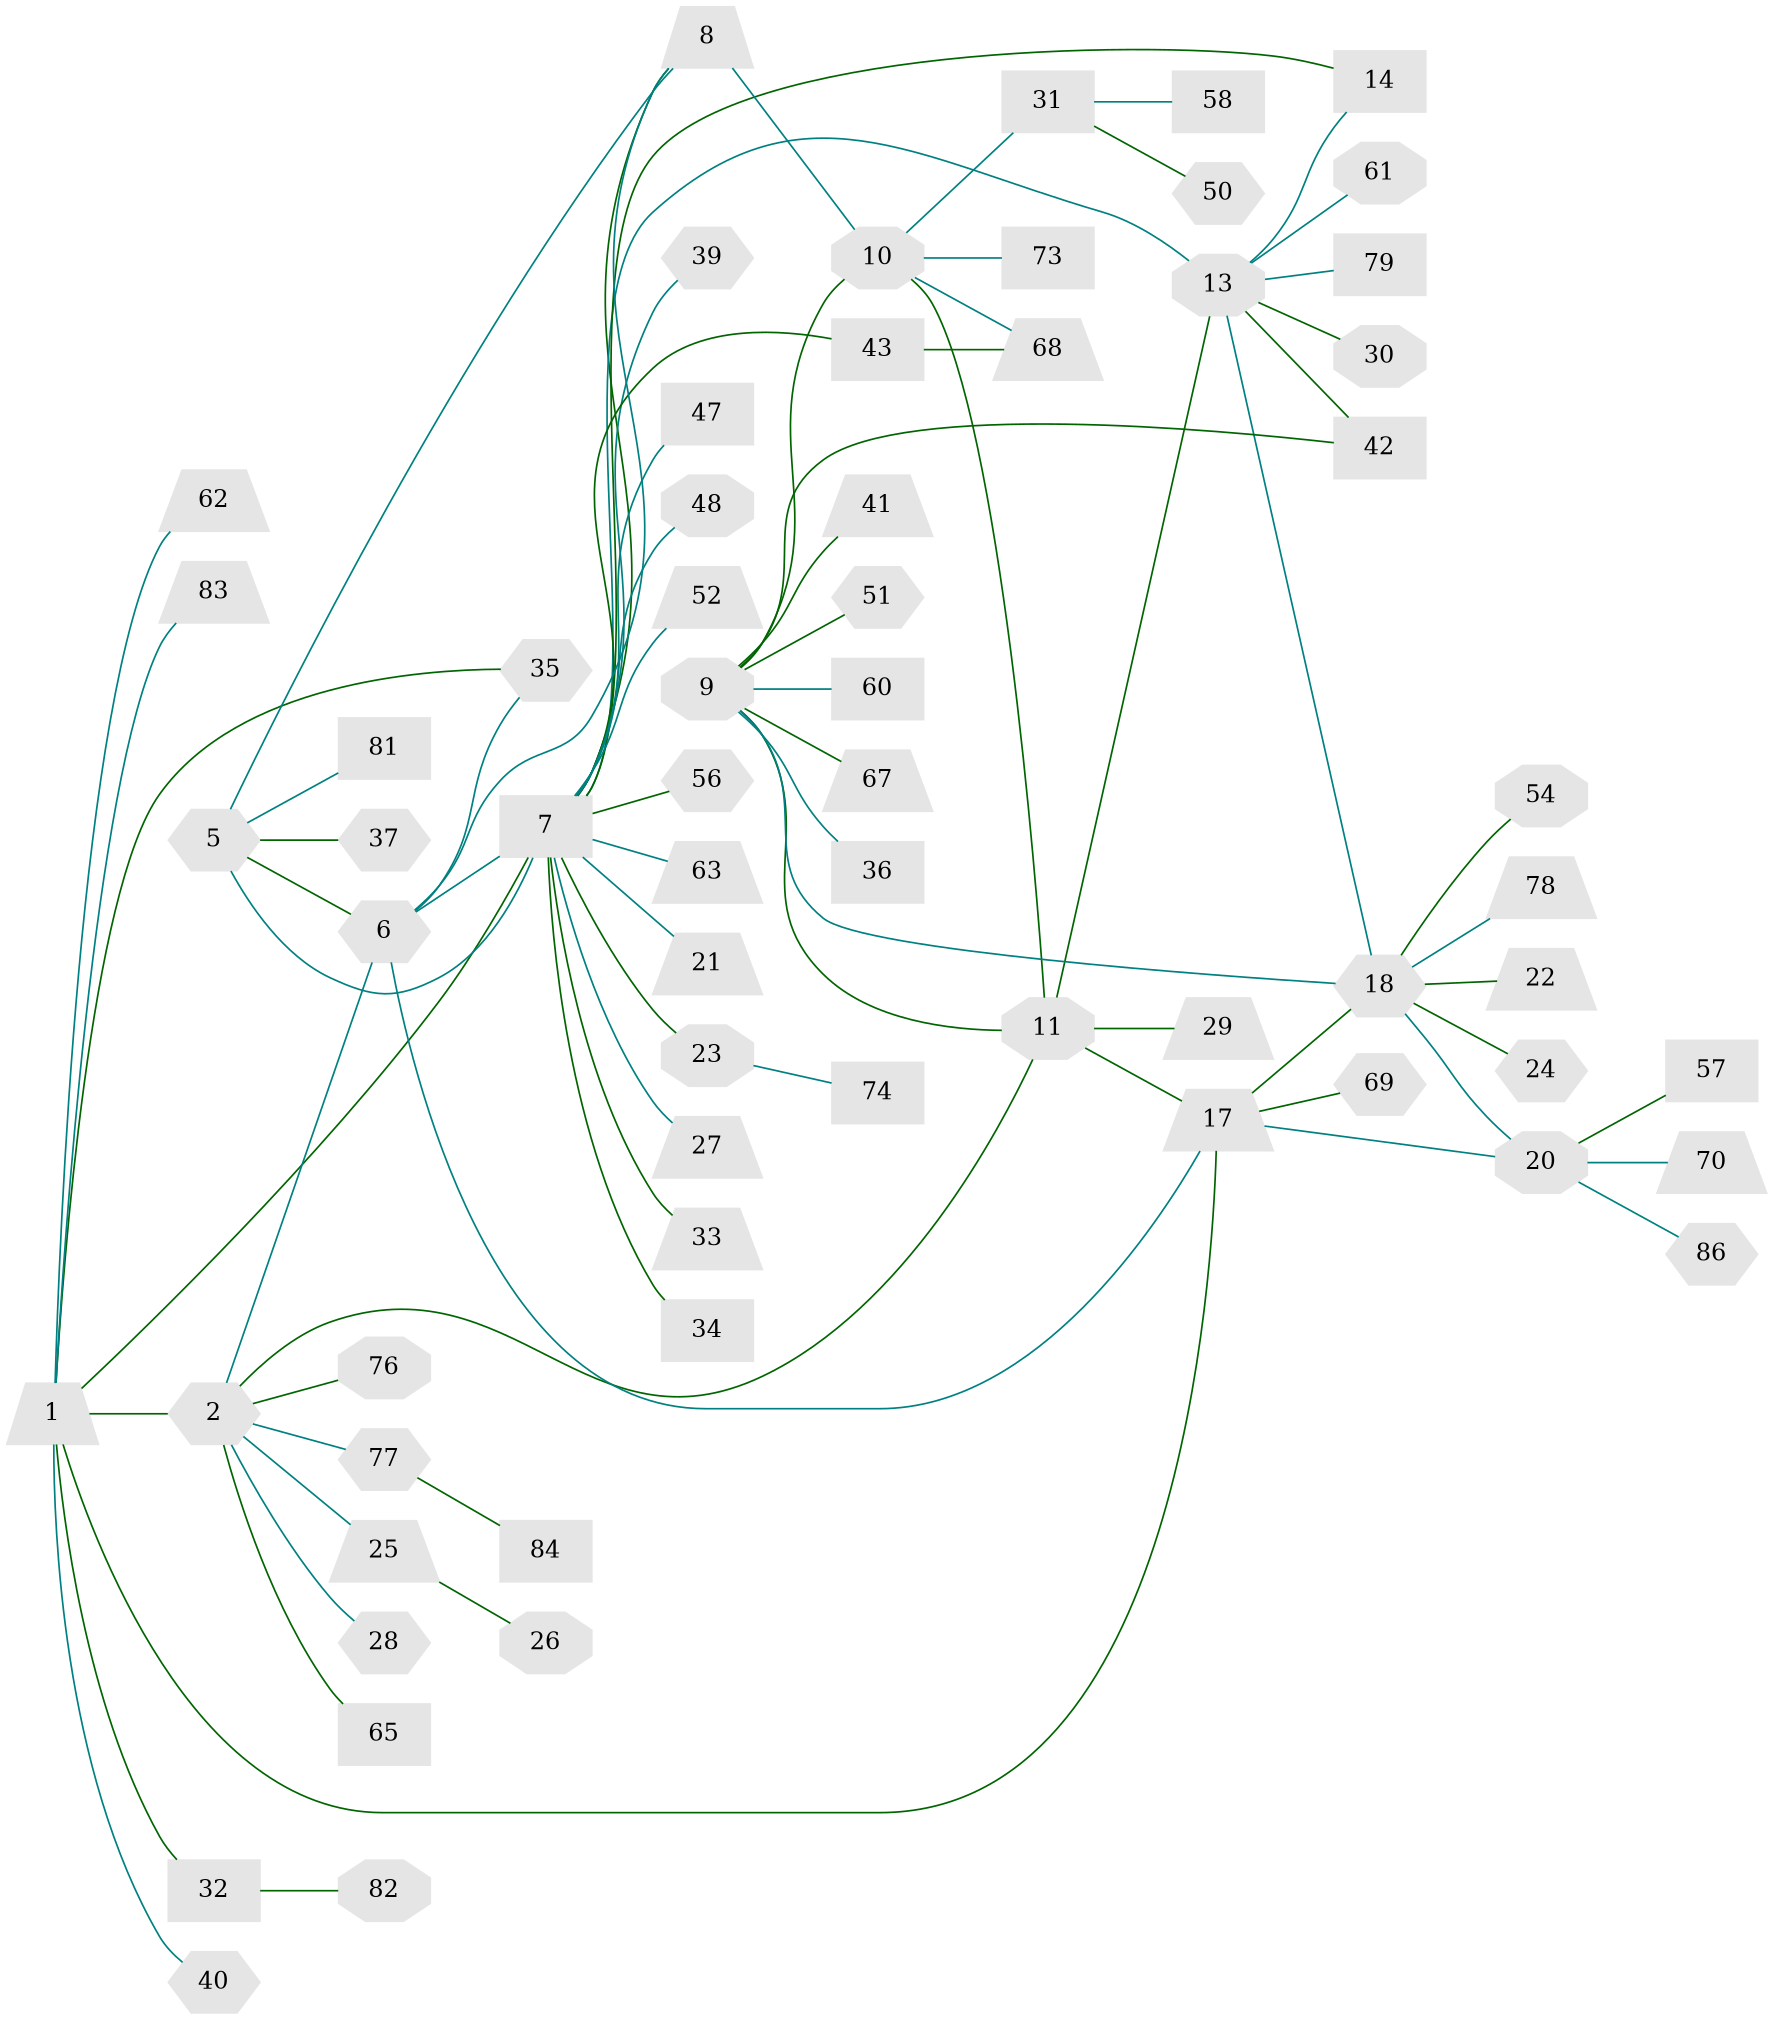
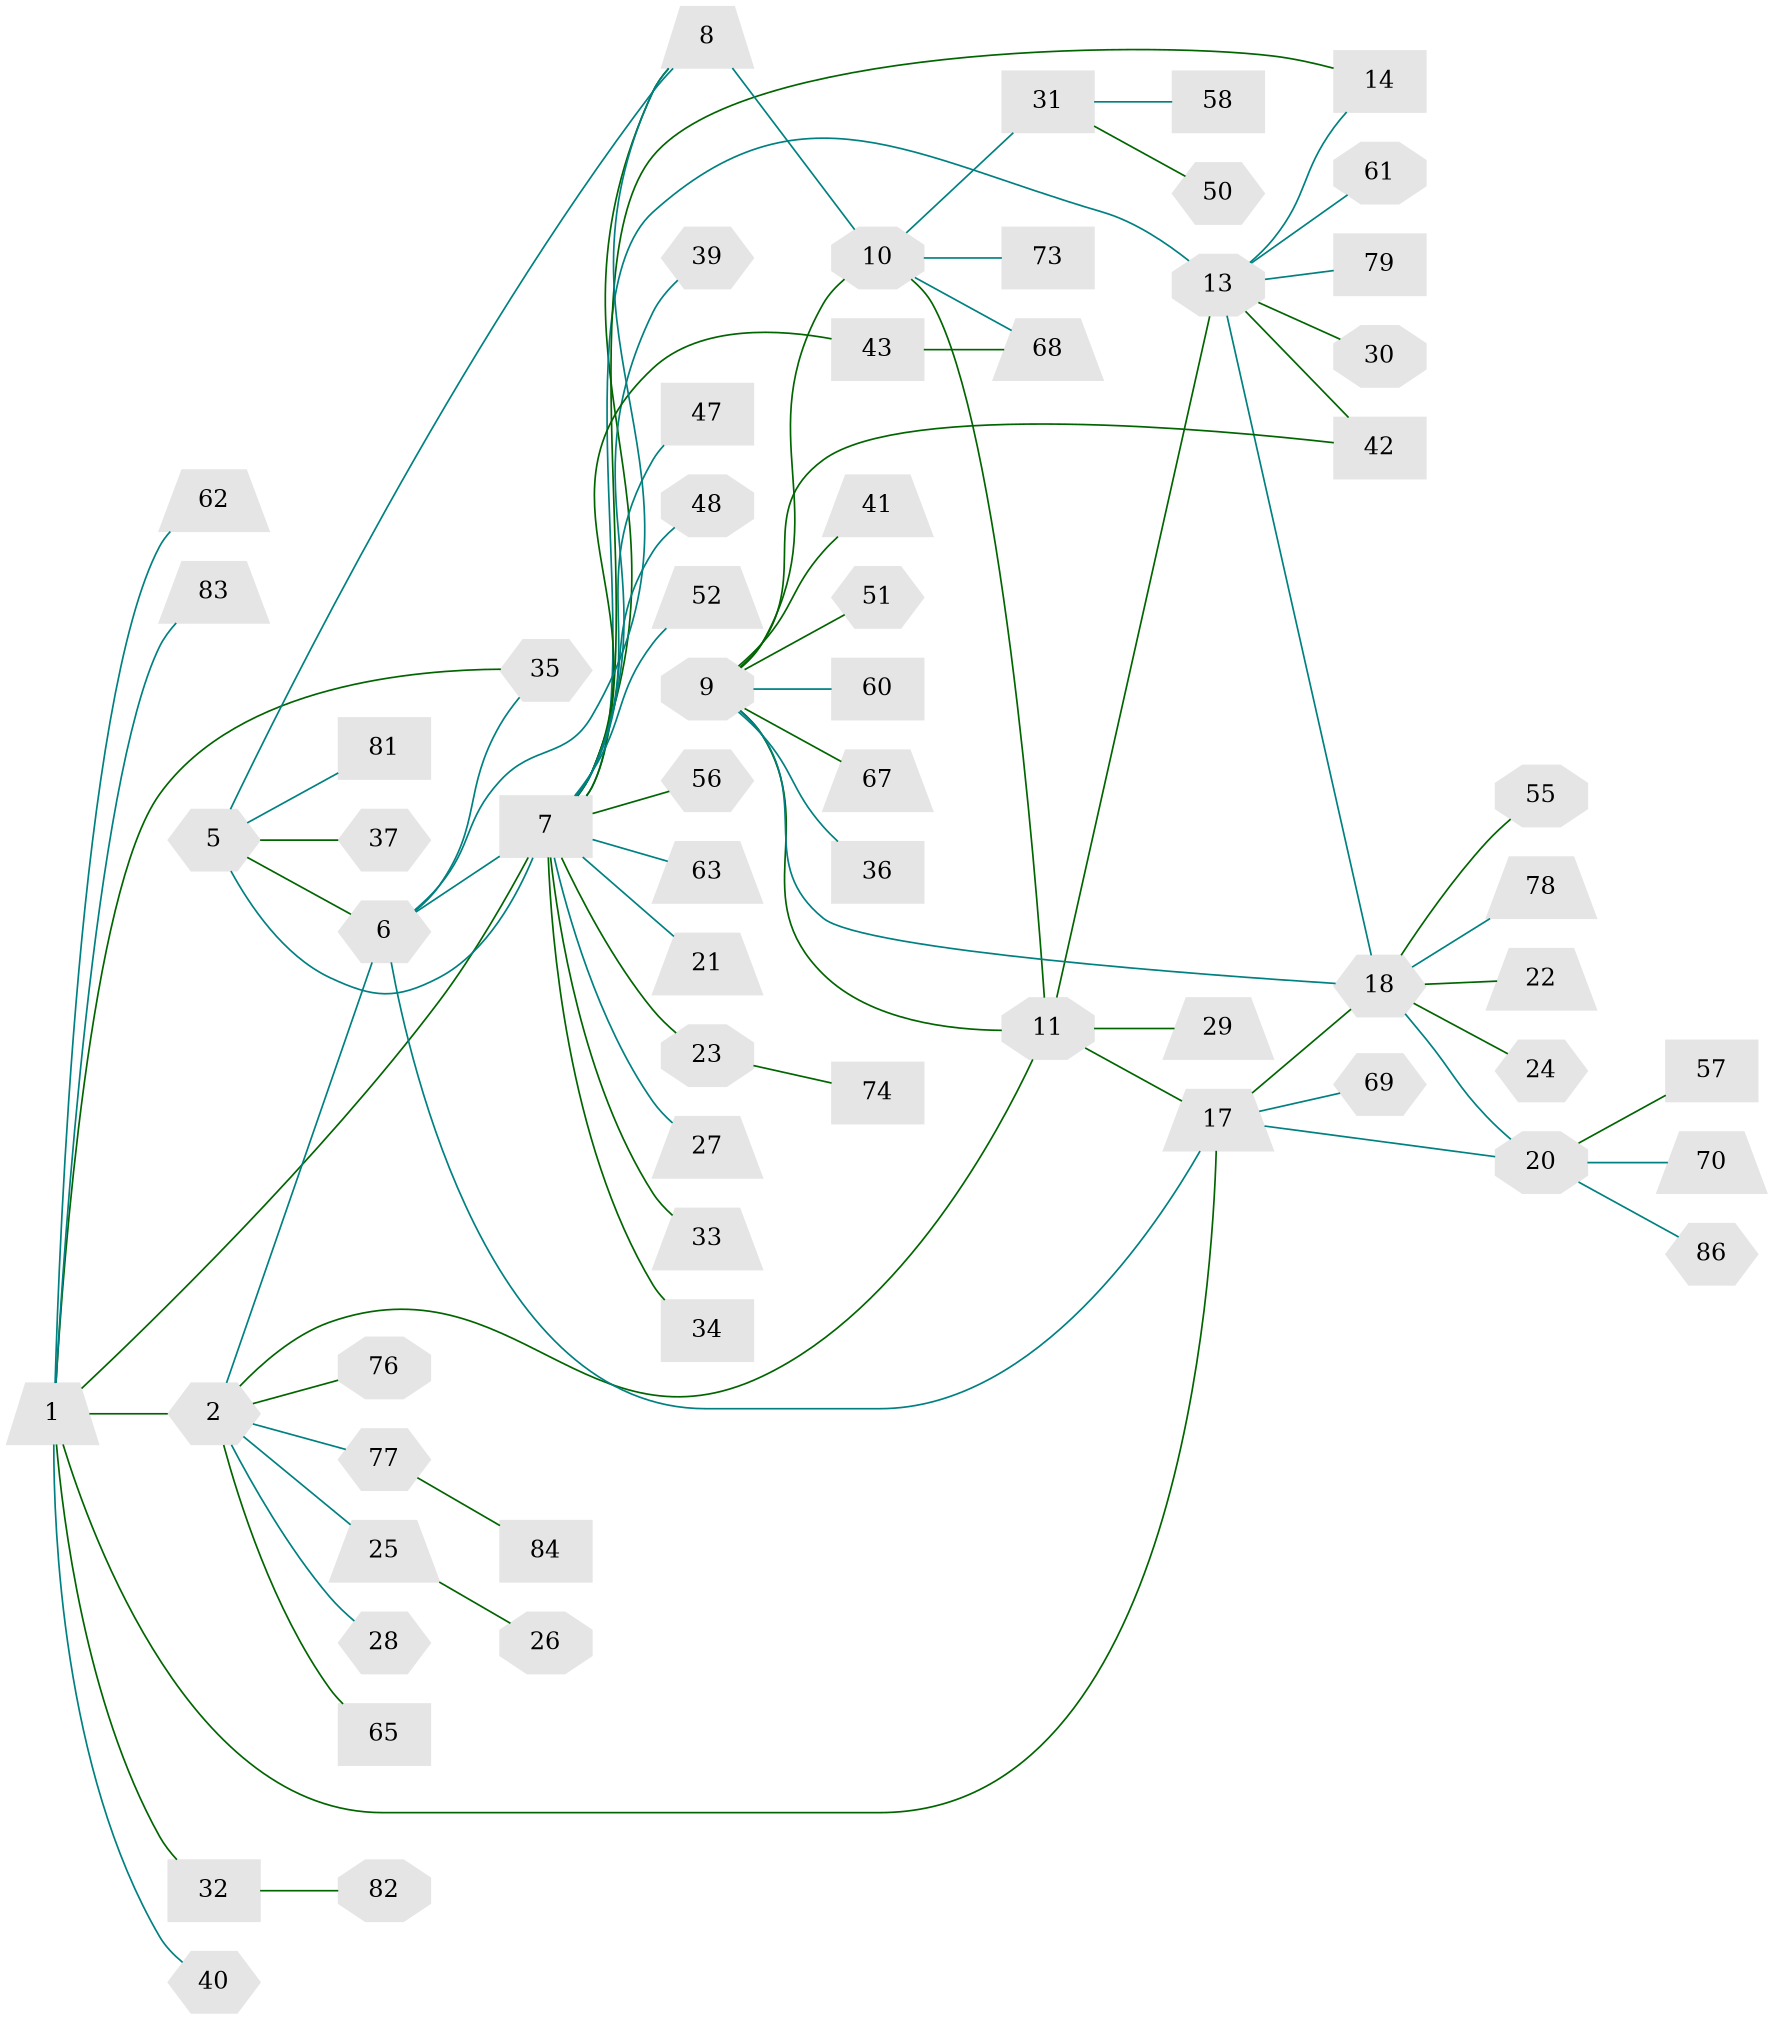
(1541, 796) -> (1541, 796)
(793, 1074) -> (793, 1074)
(1300, 1102) -> (1300, 1102)
